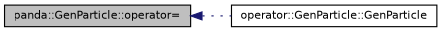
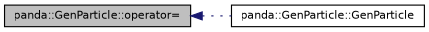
(334, 16) -> (328, 16)
